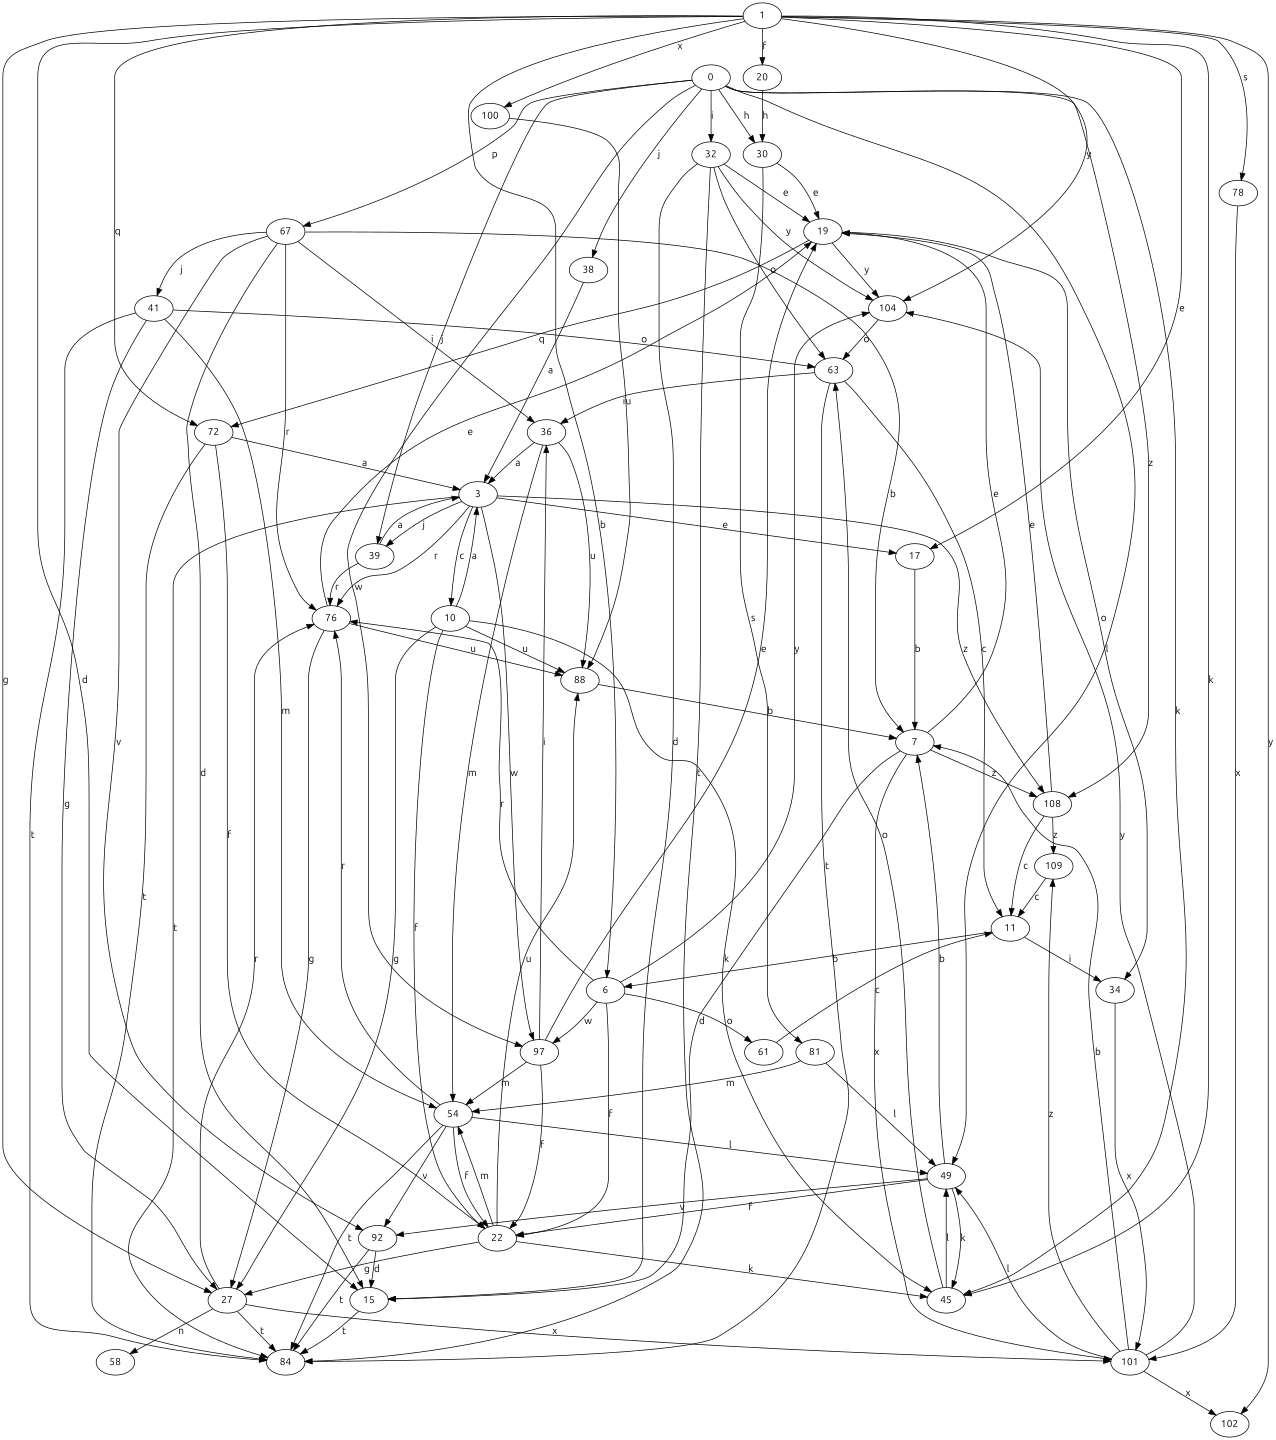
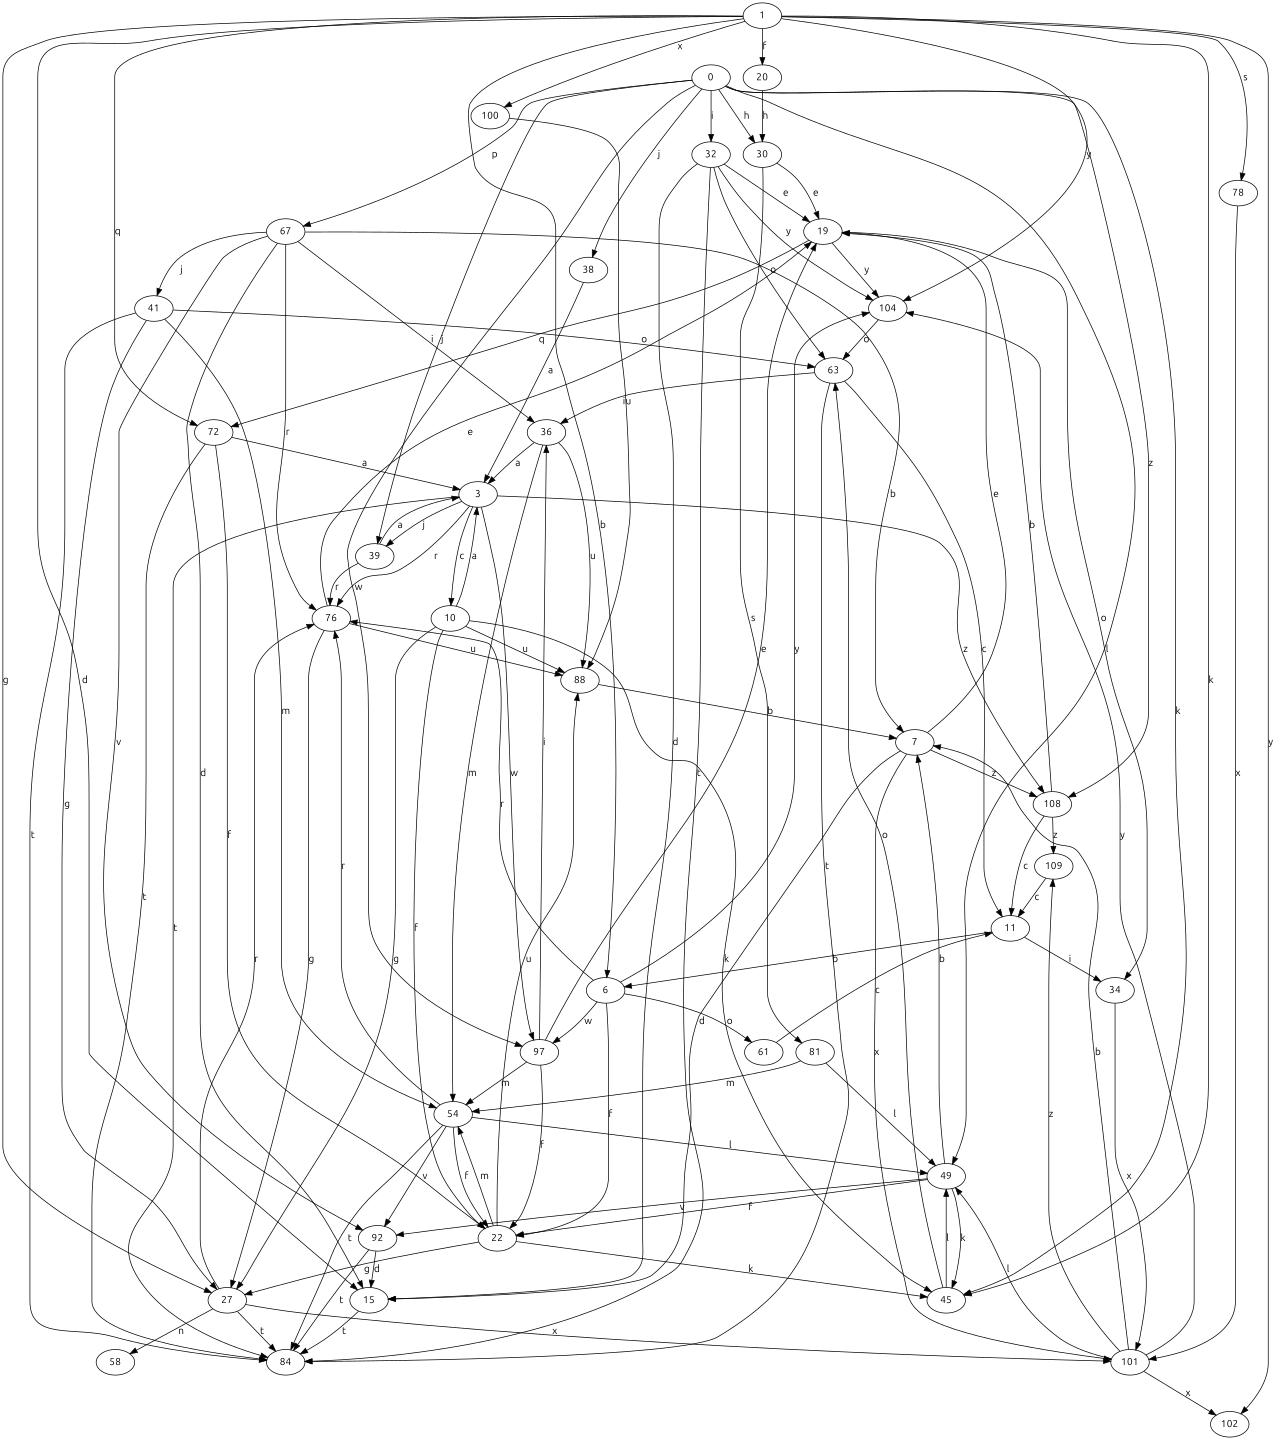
(1032, 525) -> (1032, 525)
(915, 556) -> none
